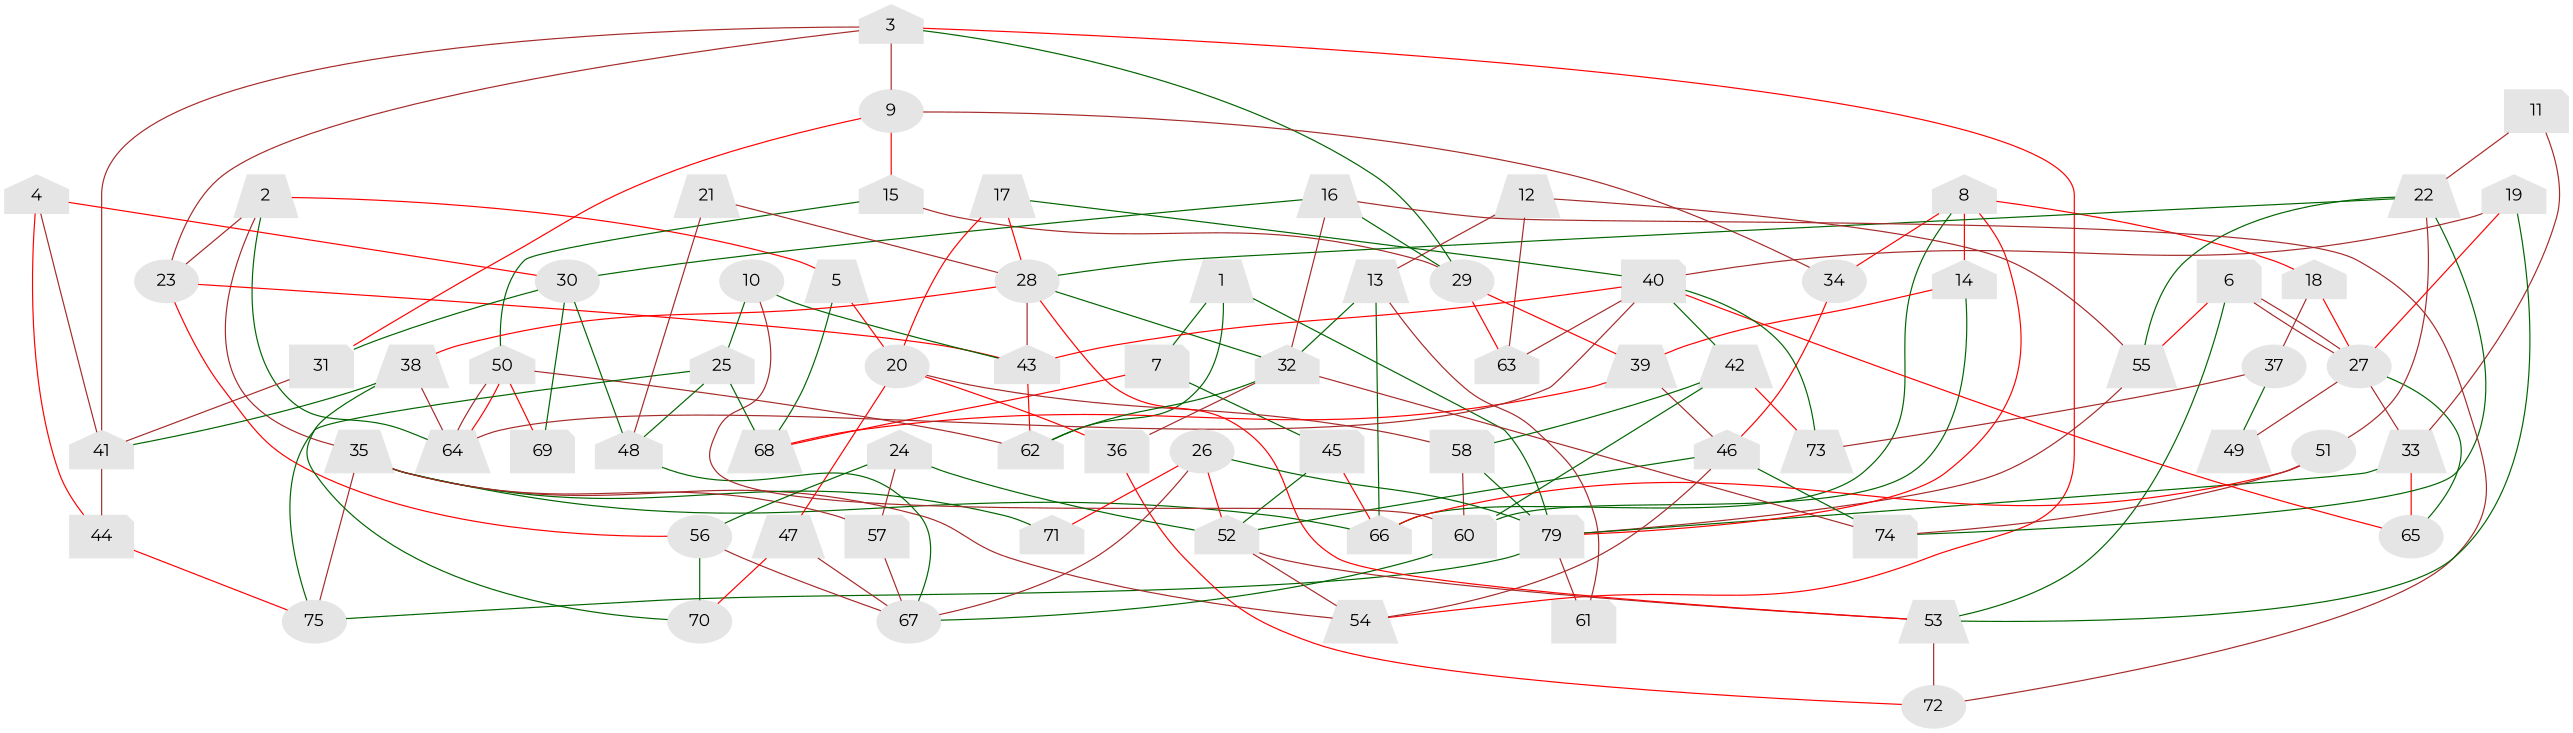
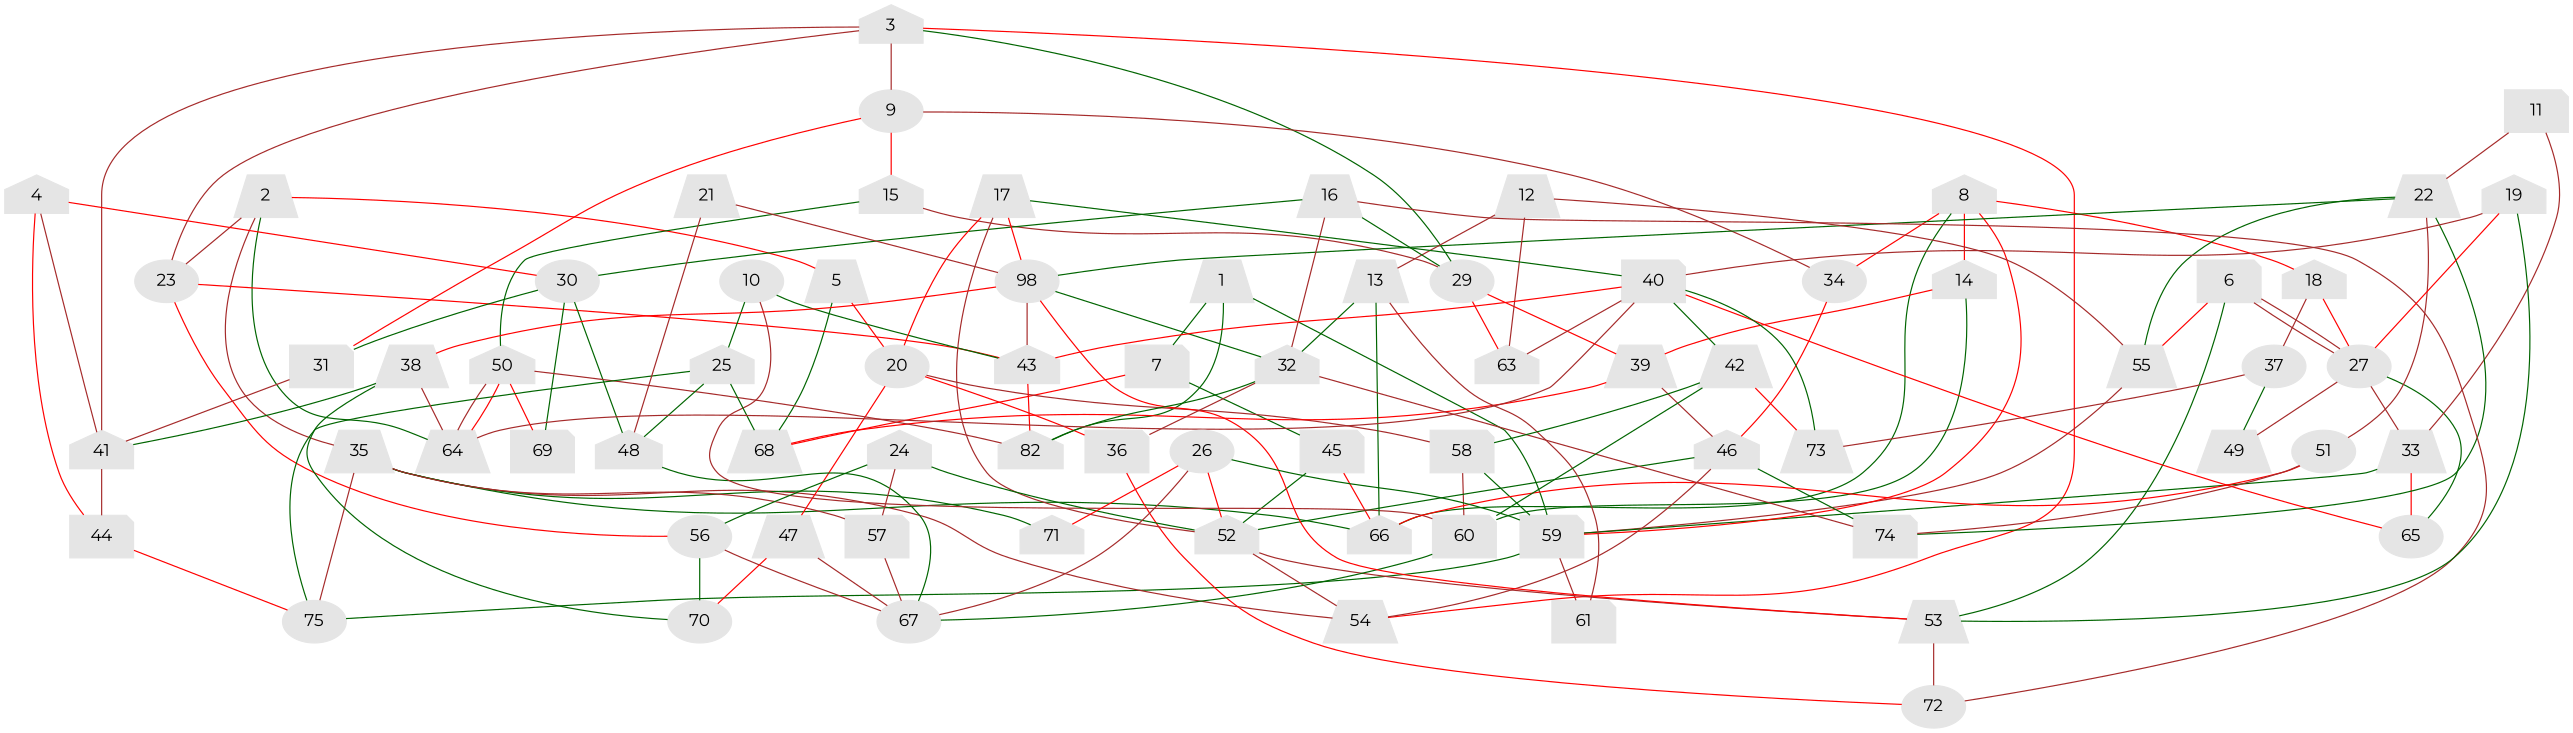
(1027, 281) -> (1027, 281)
none -> (975, 452)
(1031, 452) -> (1031, 452)
(1552, 537) -> (1552, 537)
